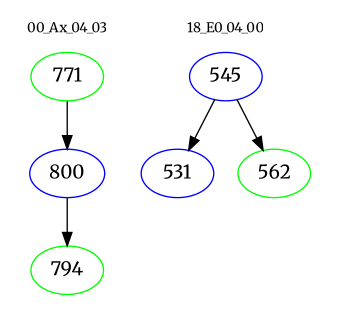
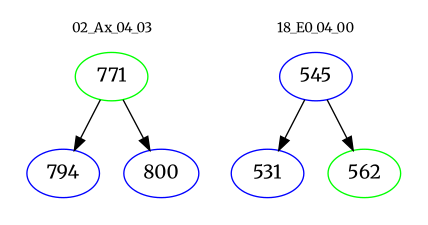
(68, 29) -> (113, 29)
(67, 215) -> (90, 119)
(67, 270) -> (63, 173)
